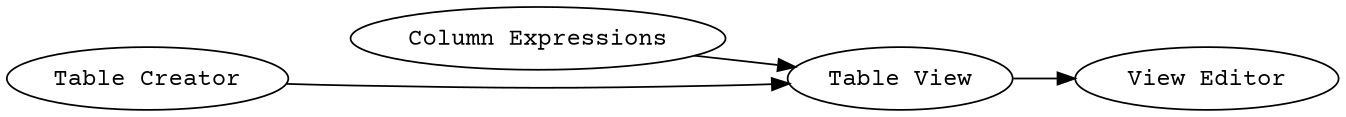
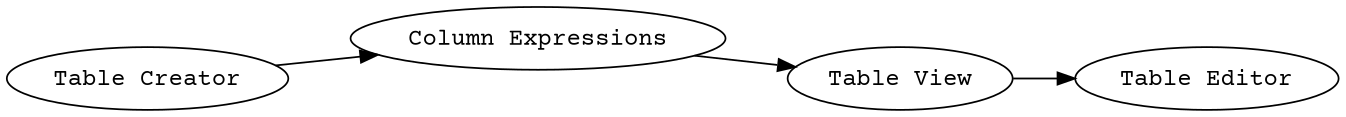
(1207, 78) -> (1207, 78)
(529, 88) -> (318, 61)
